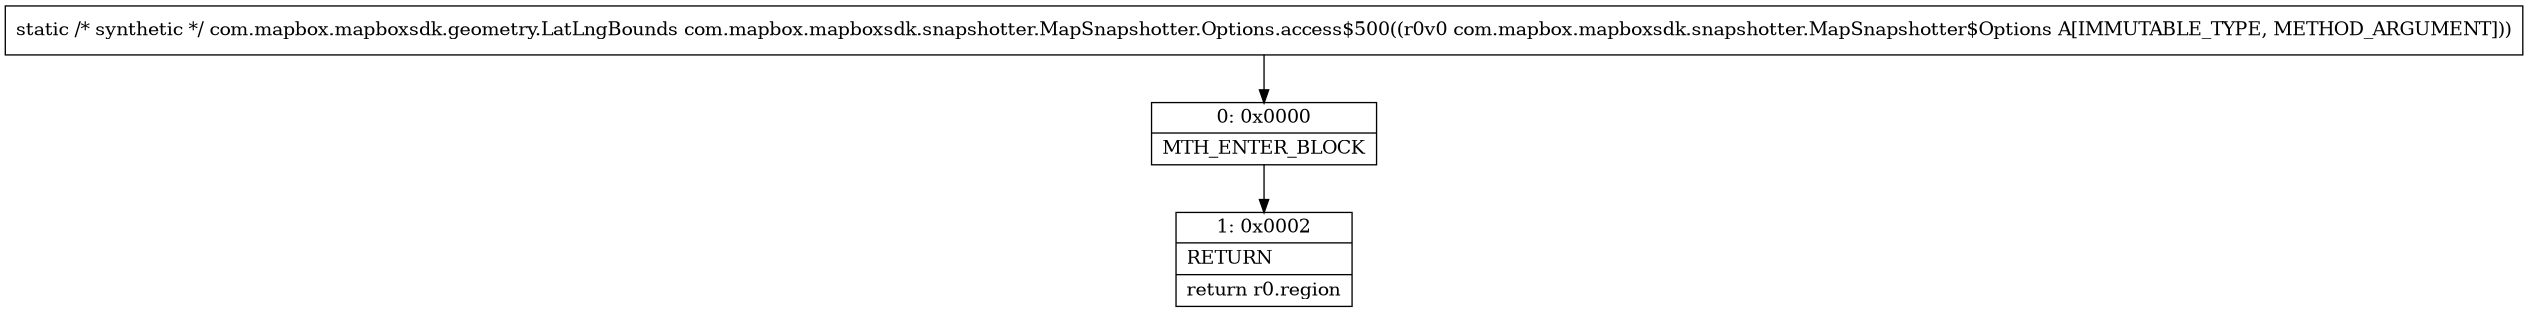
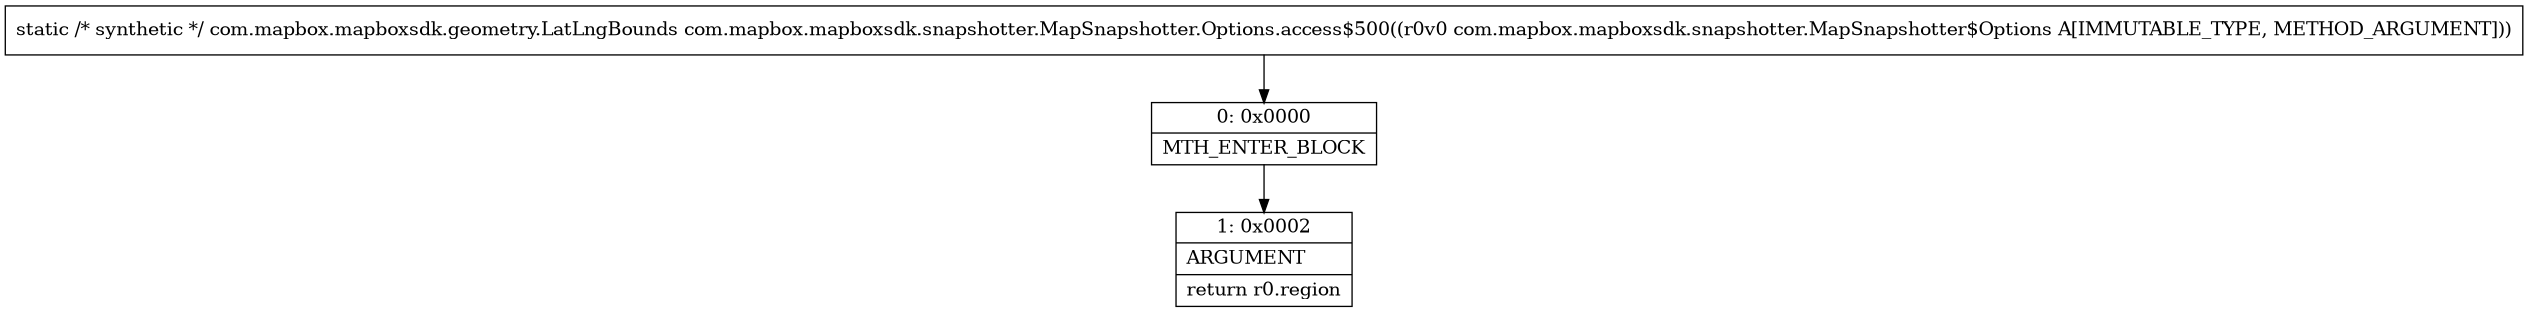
(1230, 258) -> (1246, 258)
